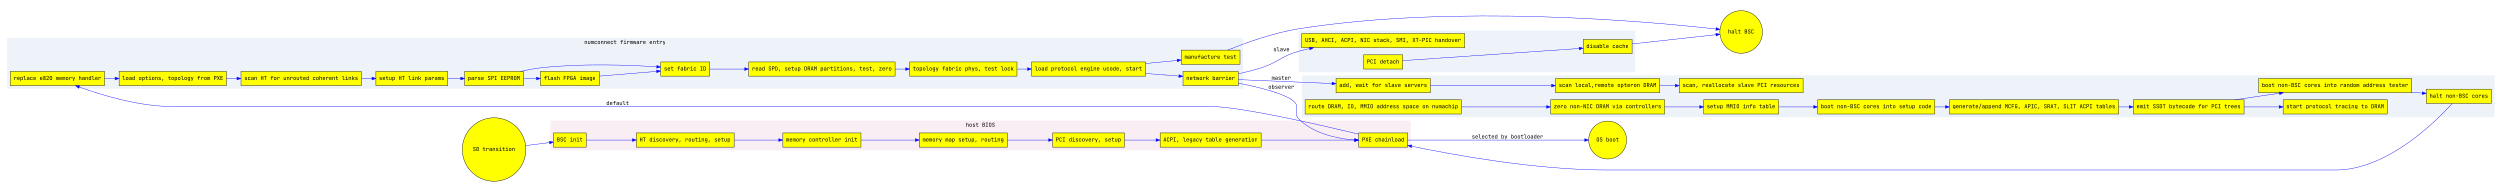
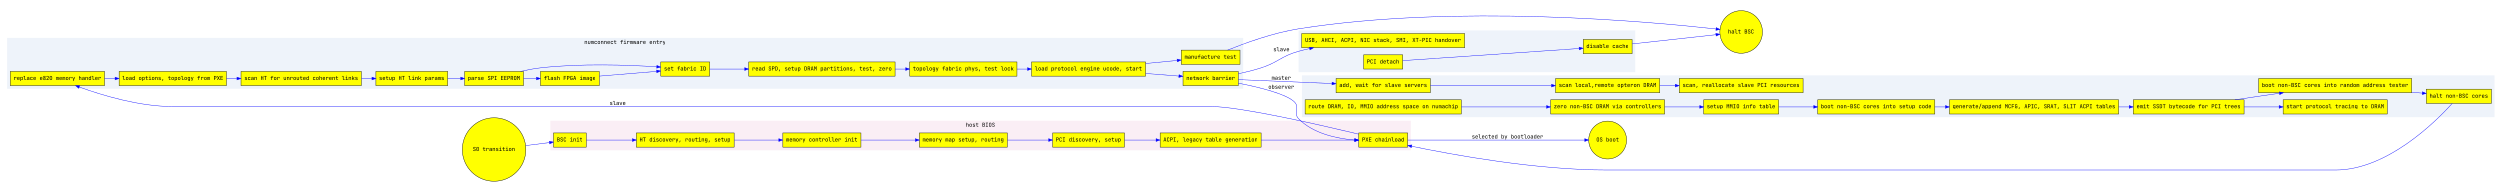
(618, 104) -> (618, 104)
(1608, 107) -> (1608, 107)
